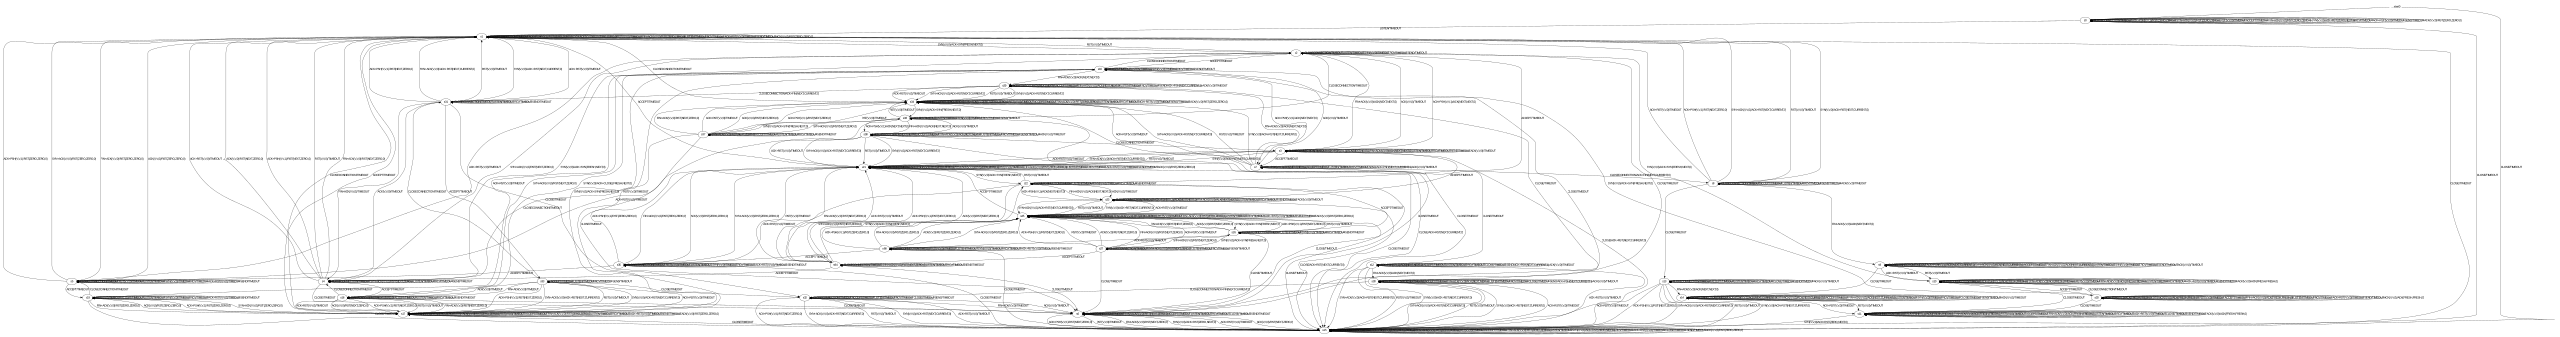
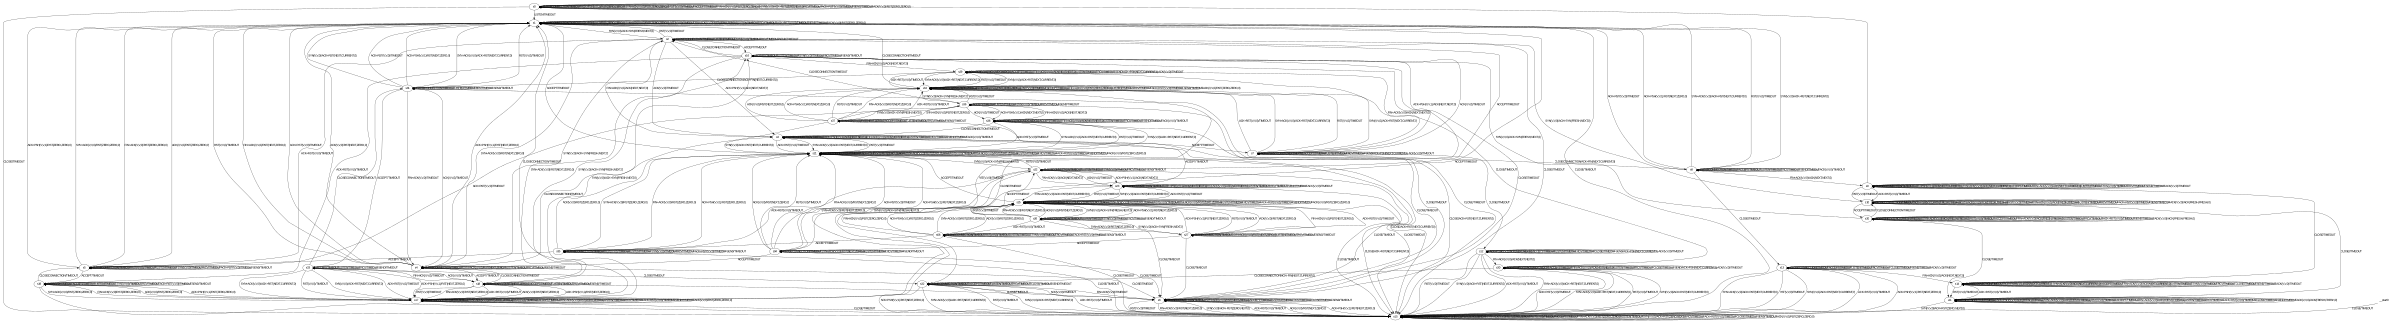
(2241, 14) -> (1284, 9)
(608, 184) -> (601, 170)
